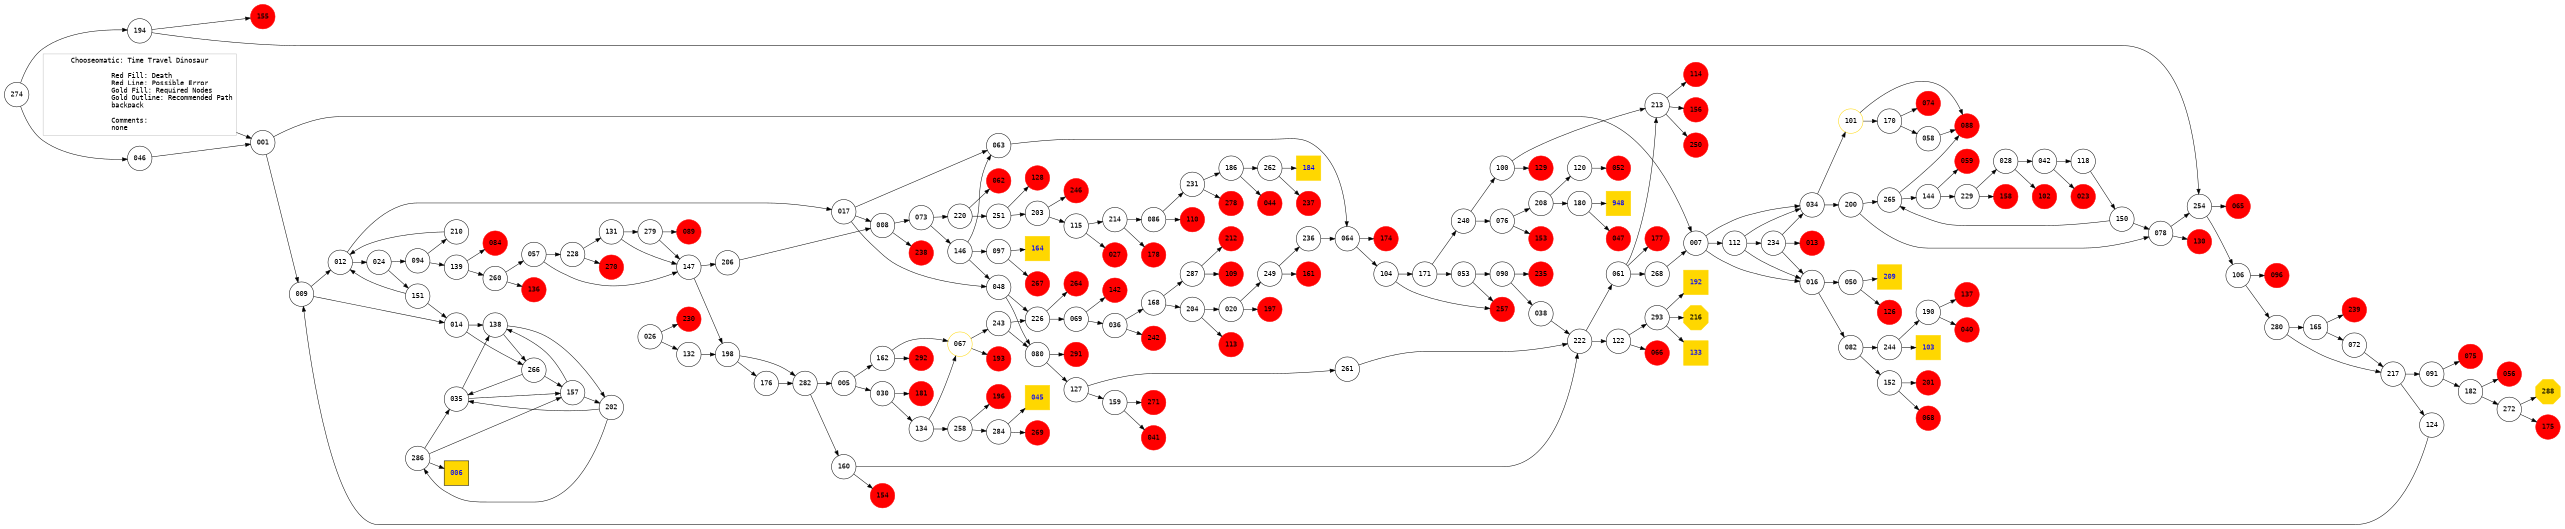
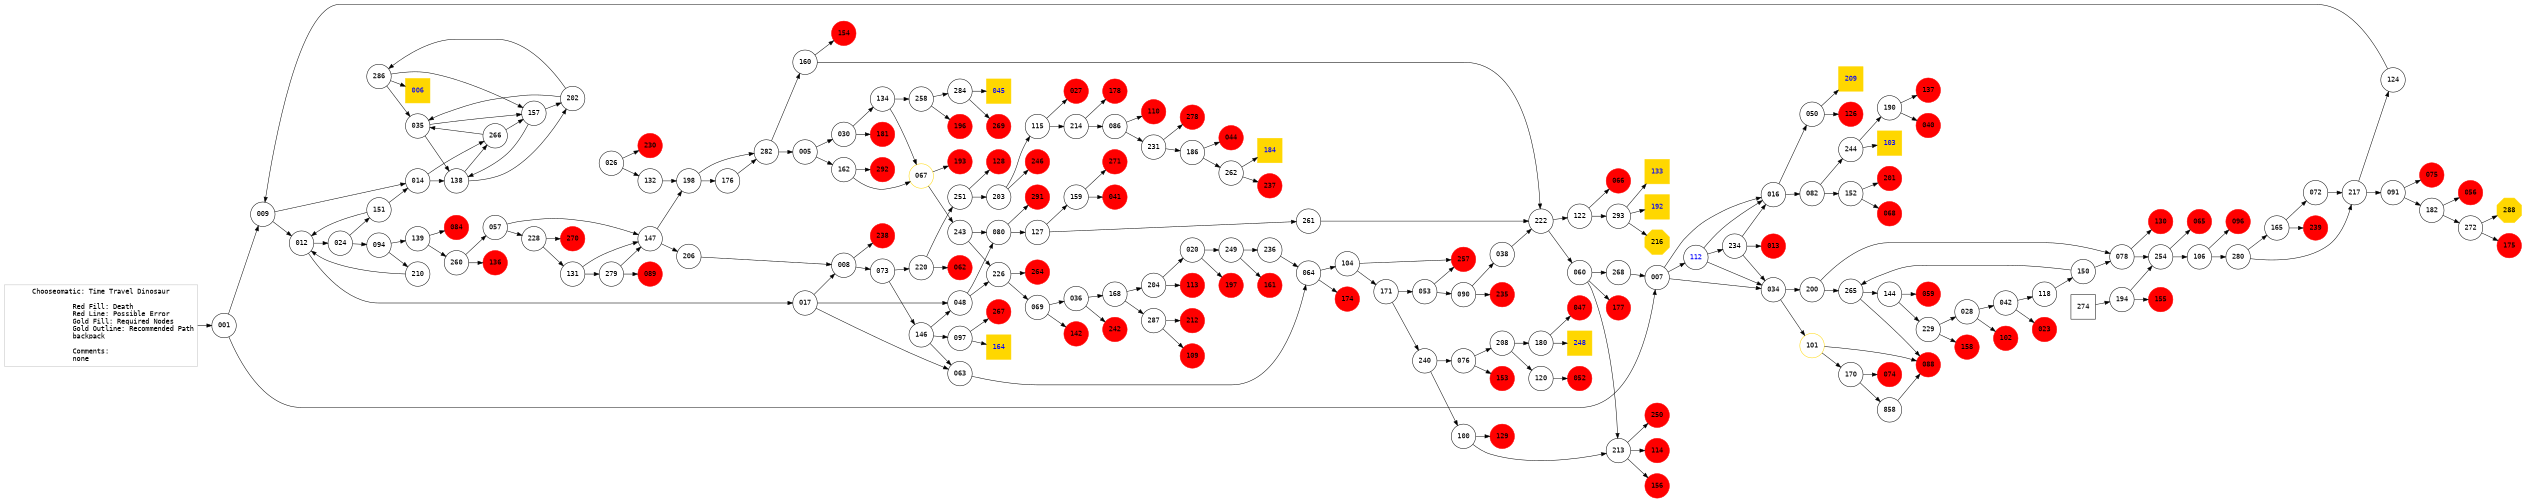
(17, 95) -> (2083, 307)
(1928, 139) -> (1890, 410)
(140, 158) -> none
(1618, 203) -> (1580, 343)
(1735, 243) -> (1696, 257)
(1618, 274) -> (1580, 273)
(456, 473) -> (418, 91)
